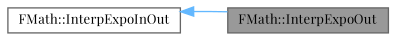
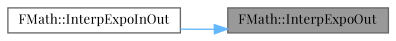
(211, 12) -> (197, 29)
